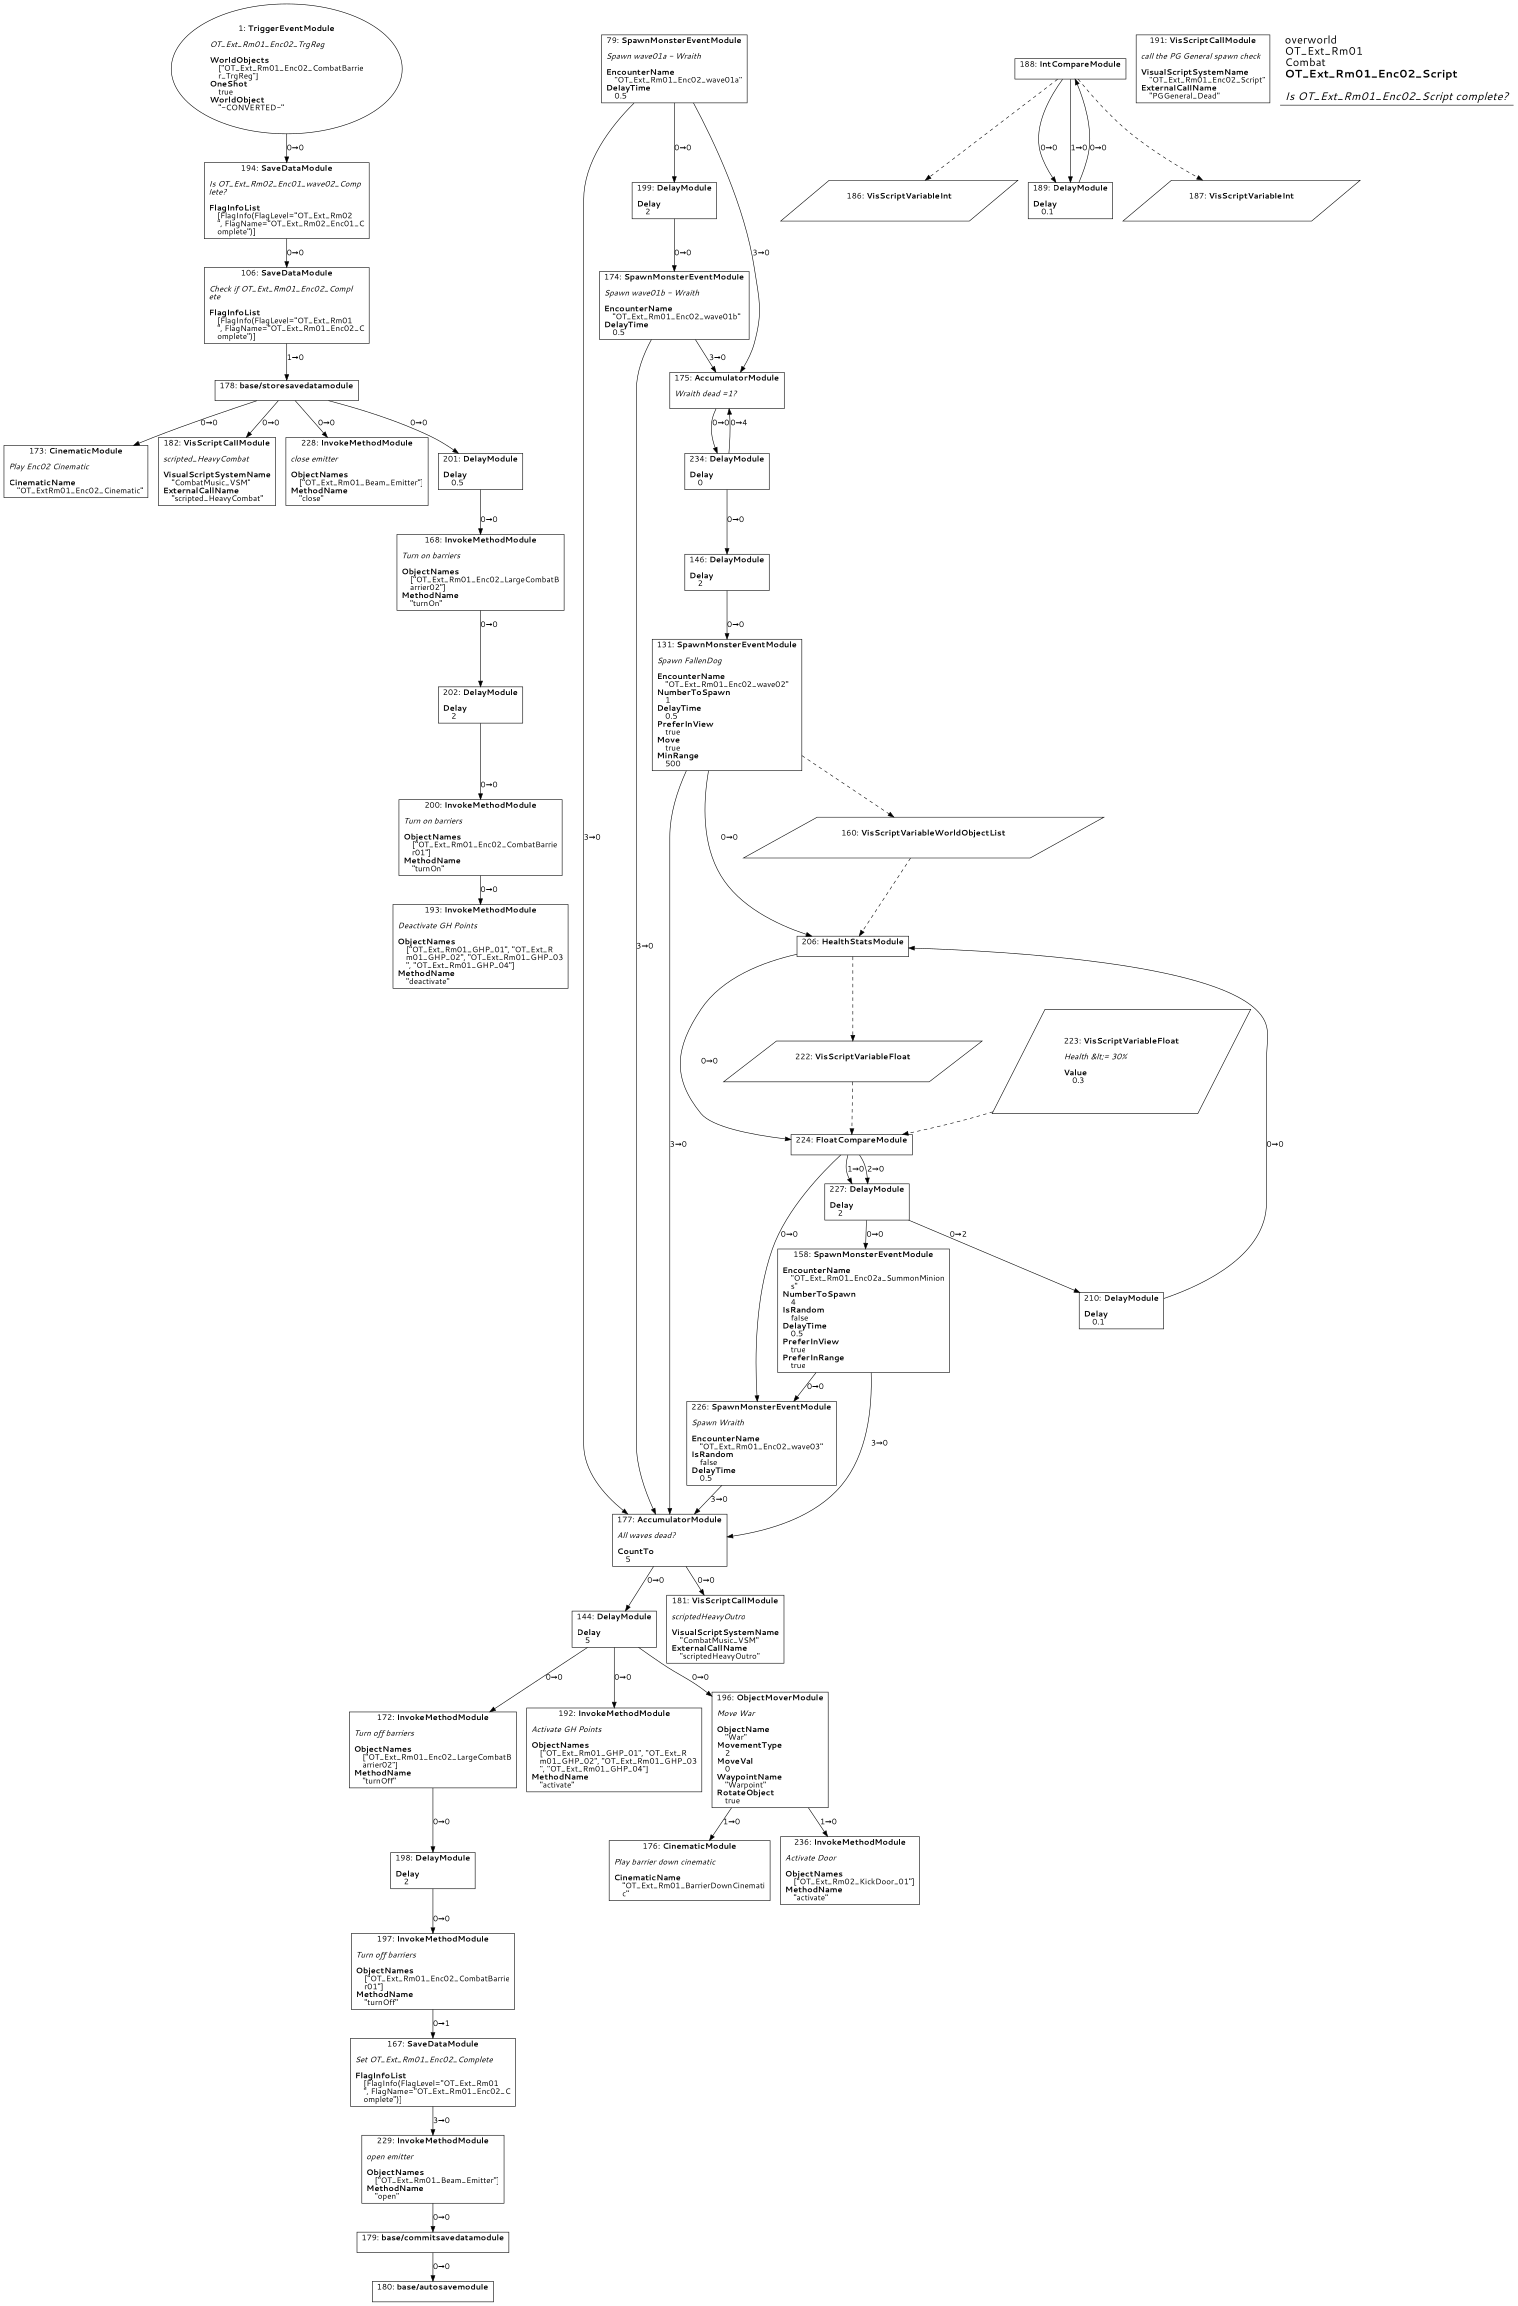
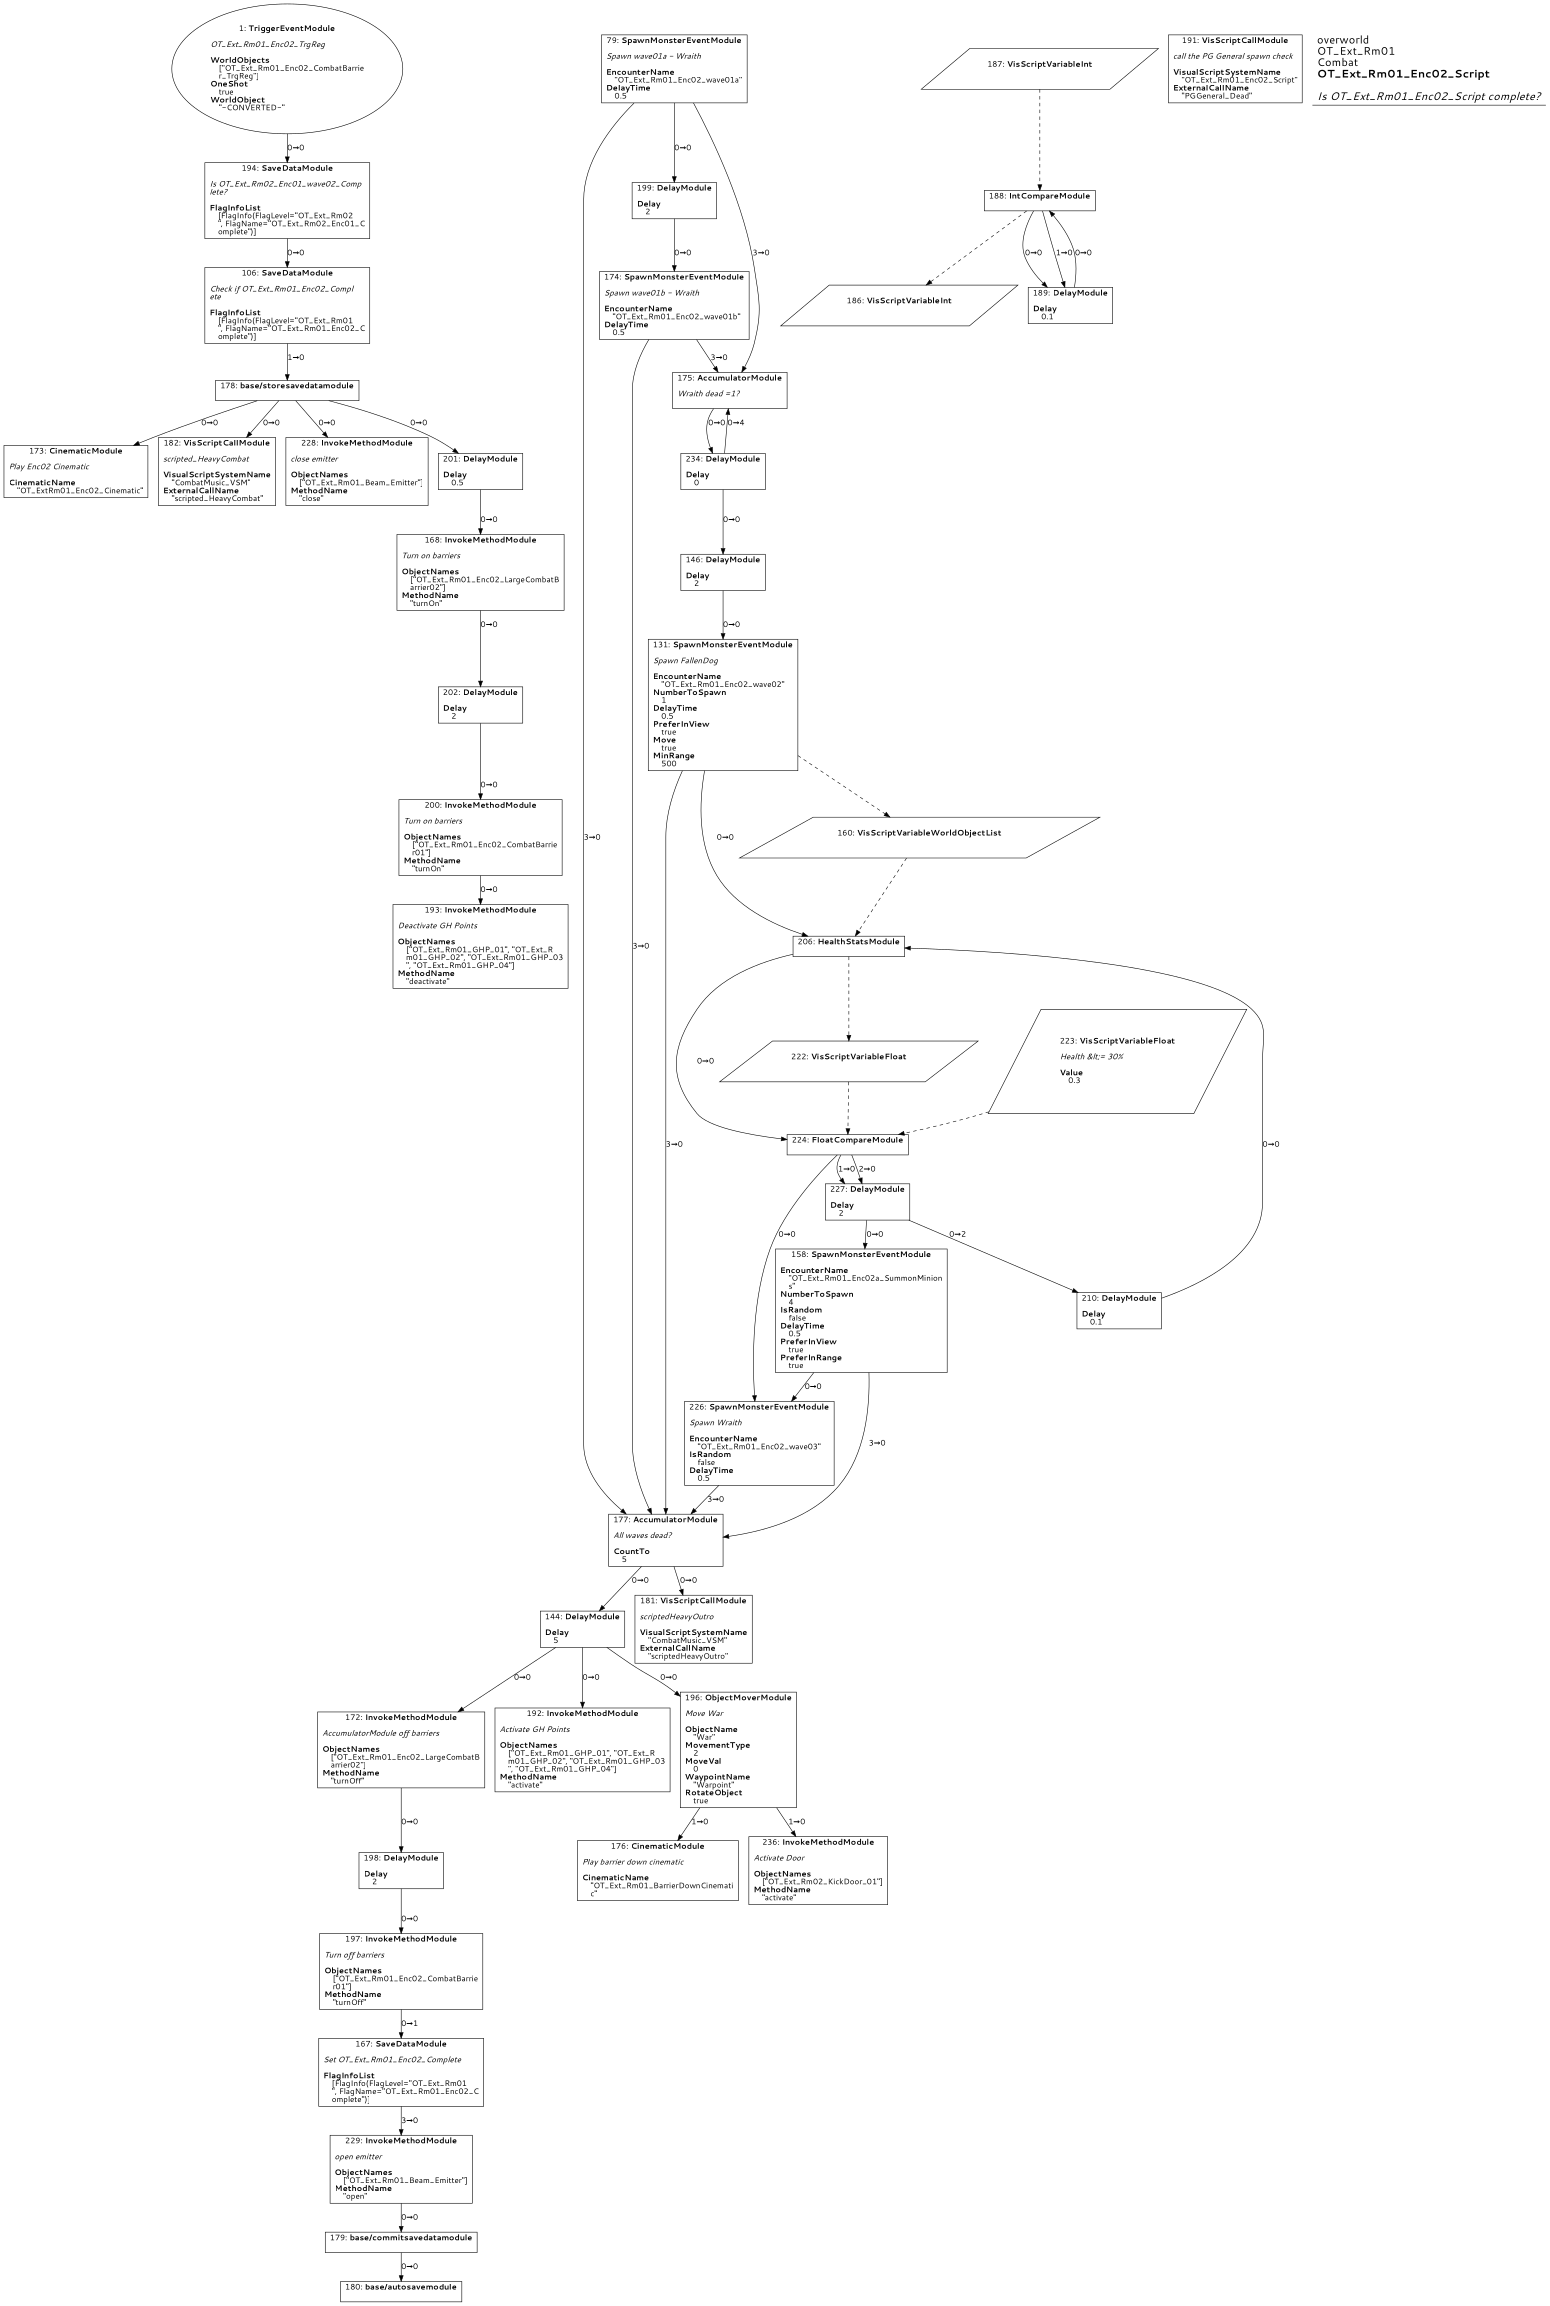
(1132, 135) -> (1040, 137)
(384, 1733) -> (381, 1733)
